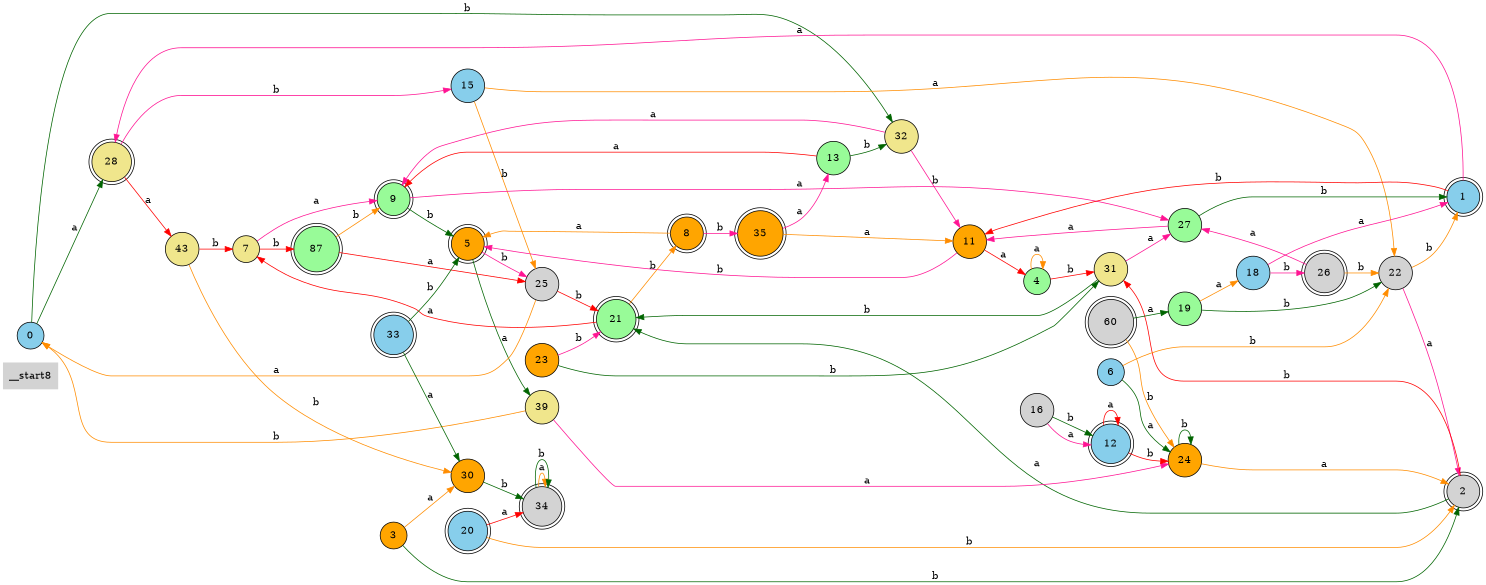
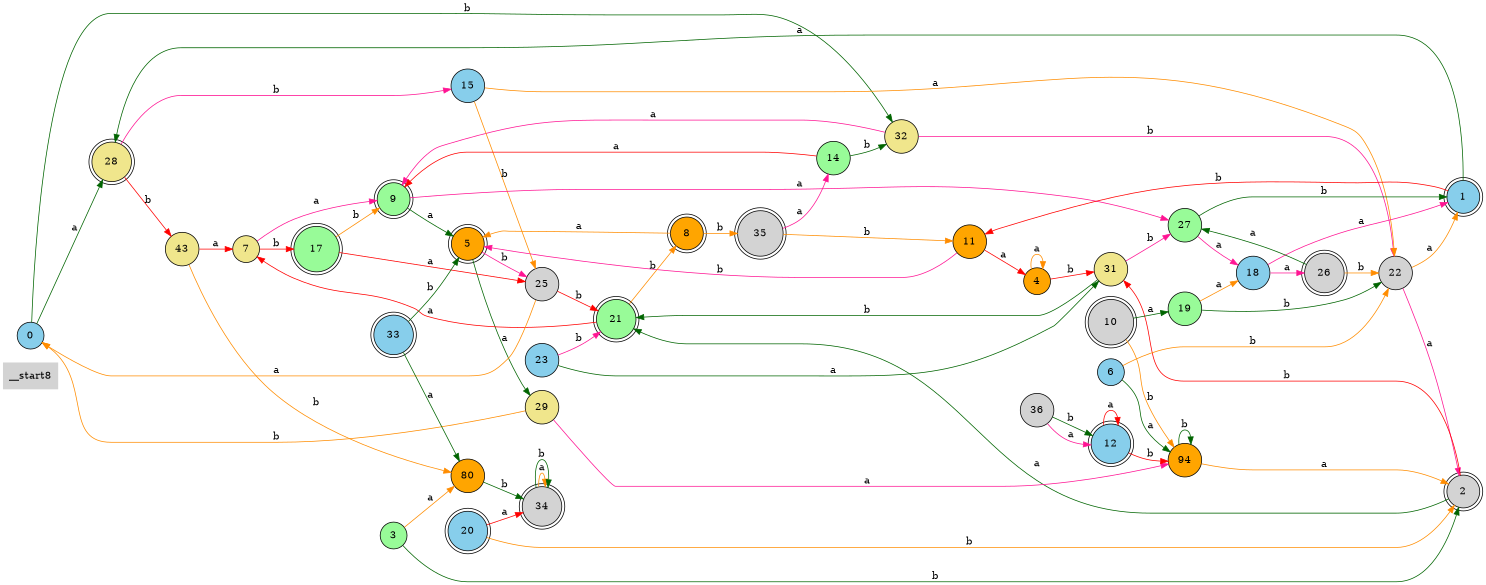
(856, 35) -> (856, 35)
(833, 158) -> (833, 158)
(930, 181) -> (1193, 136)
(148, 200) -> (148, 200)
(431, 215) -> (431, 215)
(867, 232) -> (867, 232)
(1081, 232) -> (1214, 250)
(717, 233) -> (717, 233)
(760, 233) -> (760, 233)
(1151, 238) -> (1151, 238)
(216, 244) -> (216, 244)
(1259, 245) -> (1259, 245)
(1430, 248) -> (1430, 248)
(317, 249) -> (317, 249)
(1287, 267) -> (1287, 267)
(1037, 281) -> (1037, 281)
(1111, 322) -> (1111, 322)
(542, 360) -> (542, 360)
(833, 370) -> (833, 370)
(542, 407) -> (542, 407)
(1037, 410) -> (1037, 410)
(1185, 460) -> (1185, 460)
(468, 476) -> (468, 476)
(394, 536) -> (394, 536)
